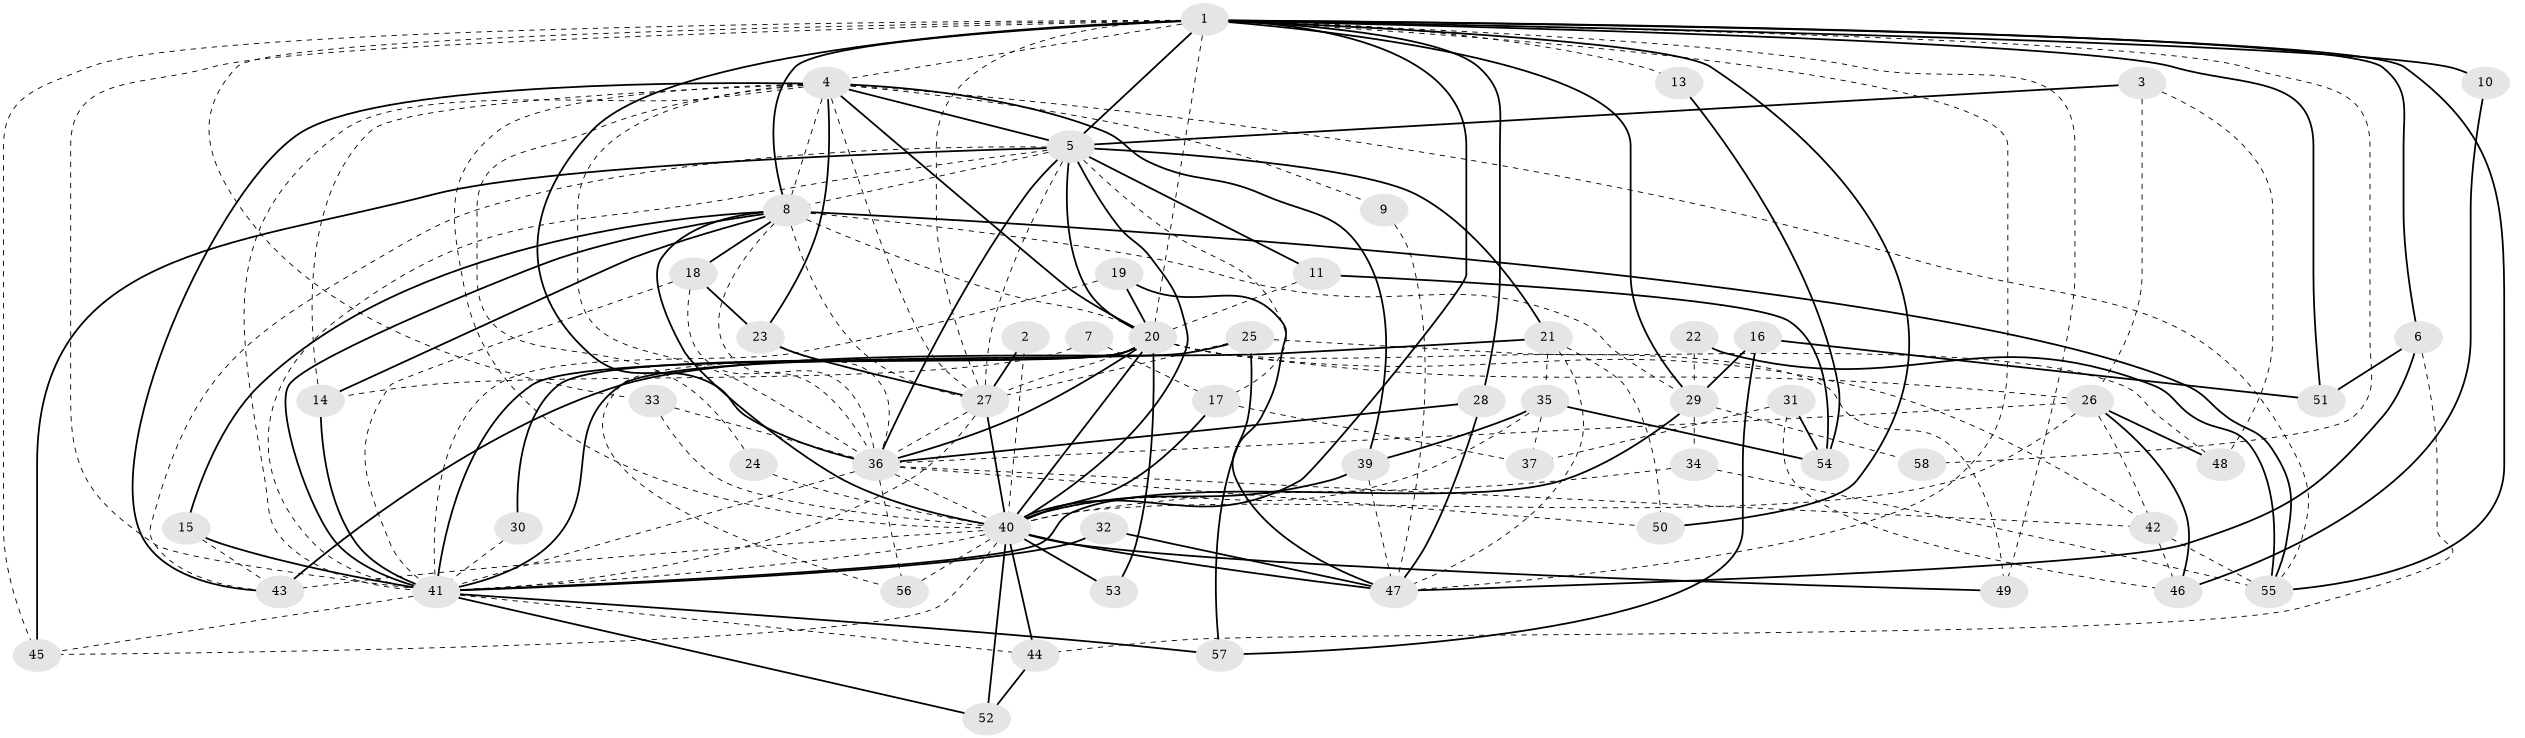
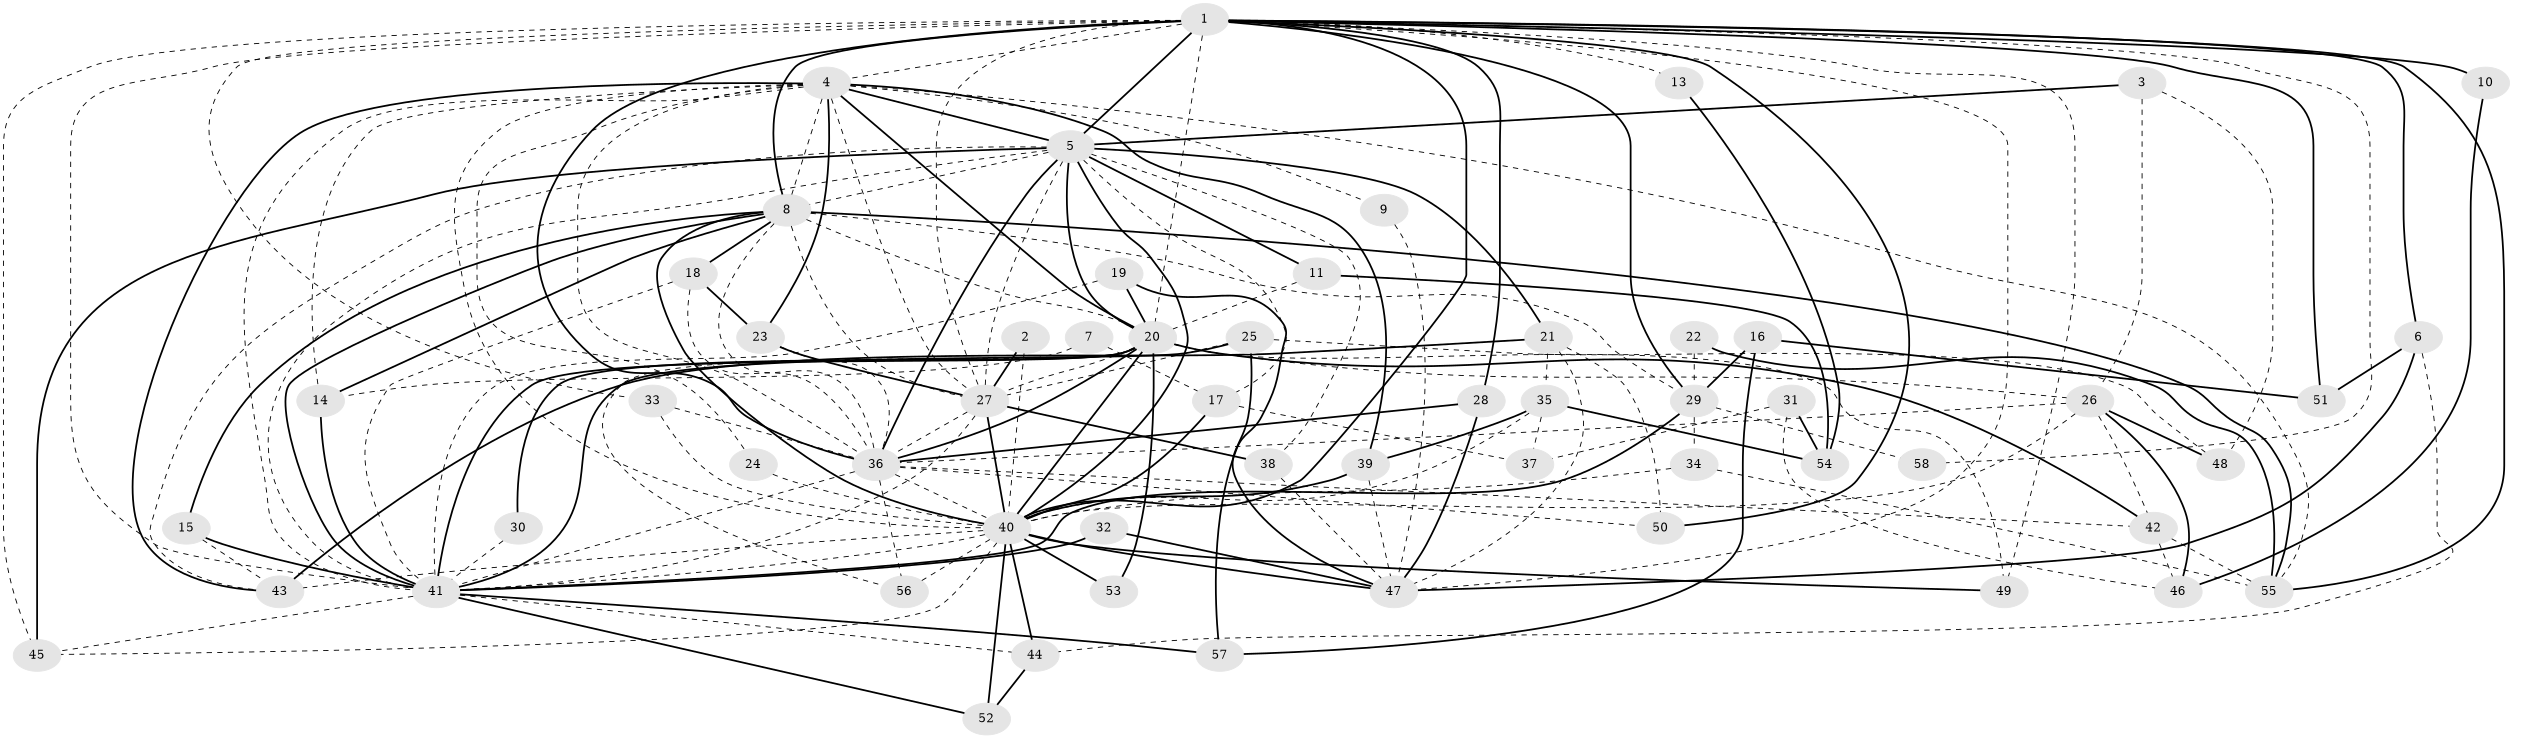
(1522, 362) -> (1522, 362)
none -> (1268, 465)
